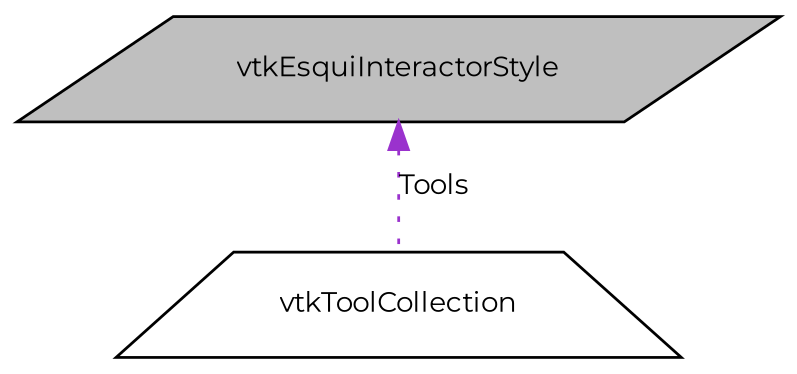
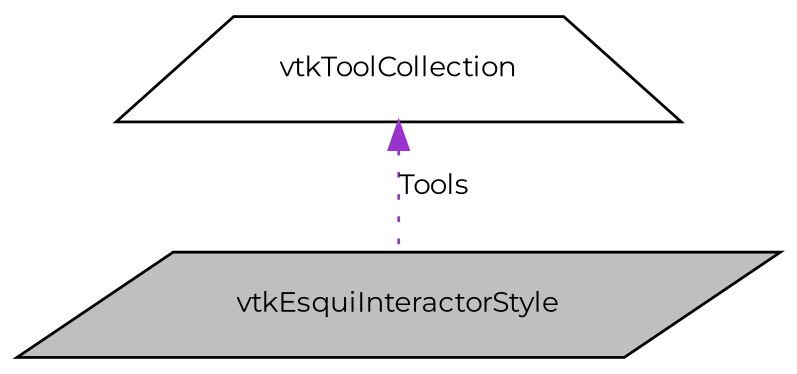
(399, 201) -> (399, 201)
